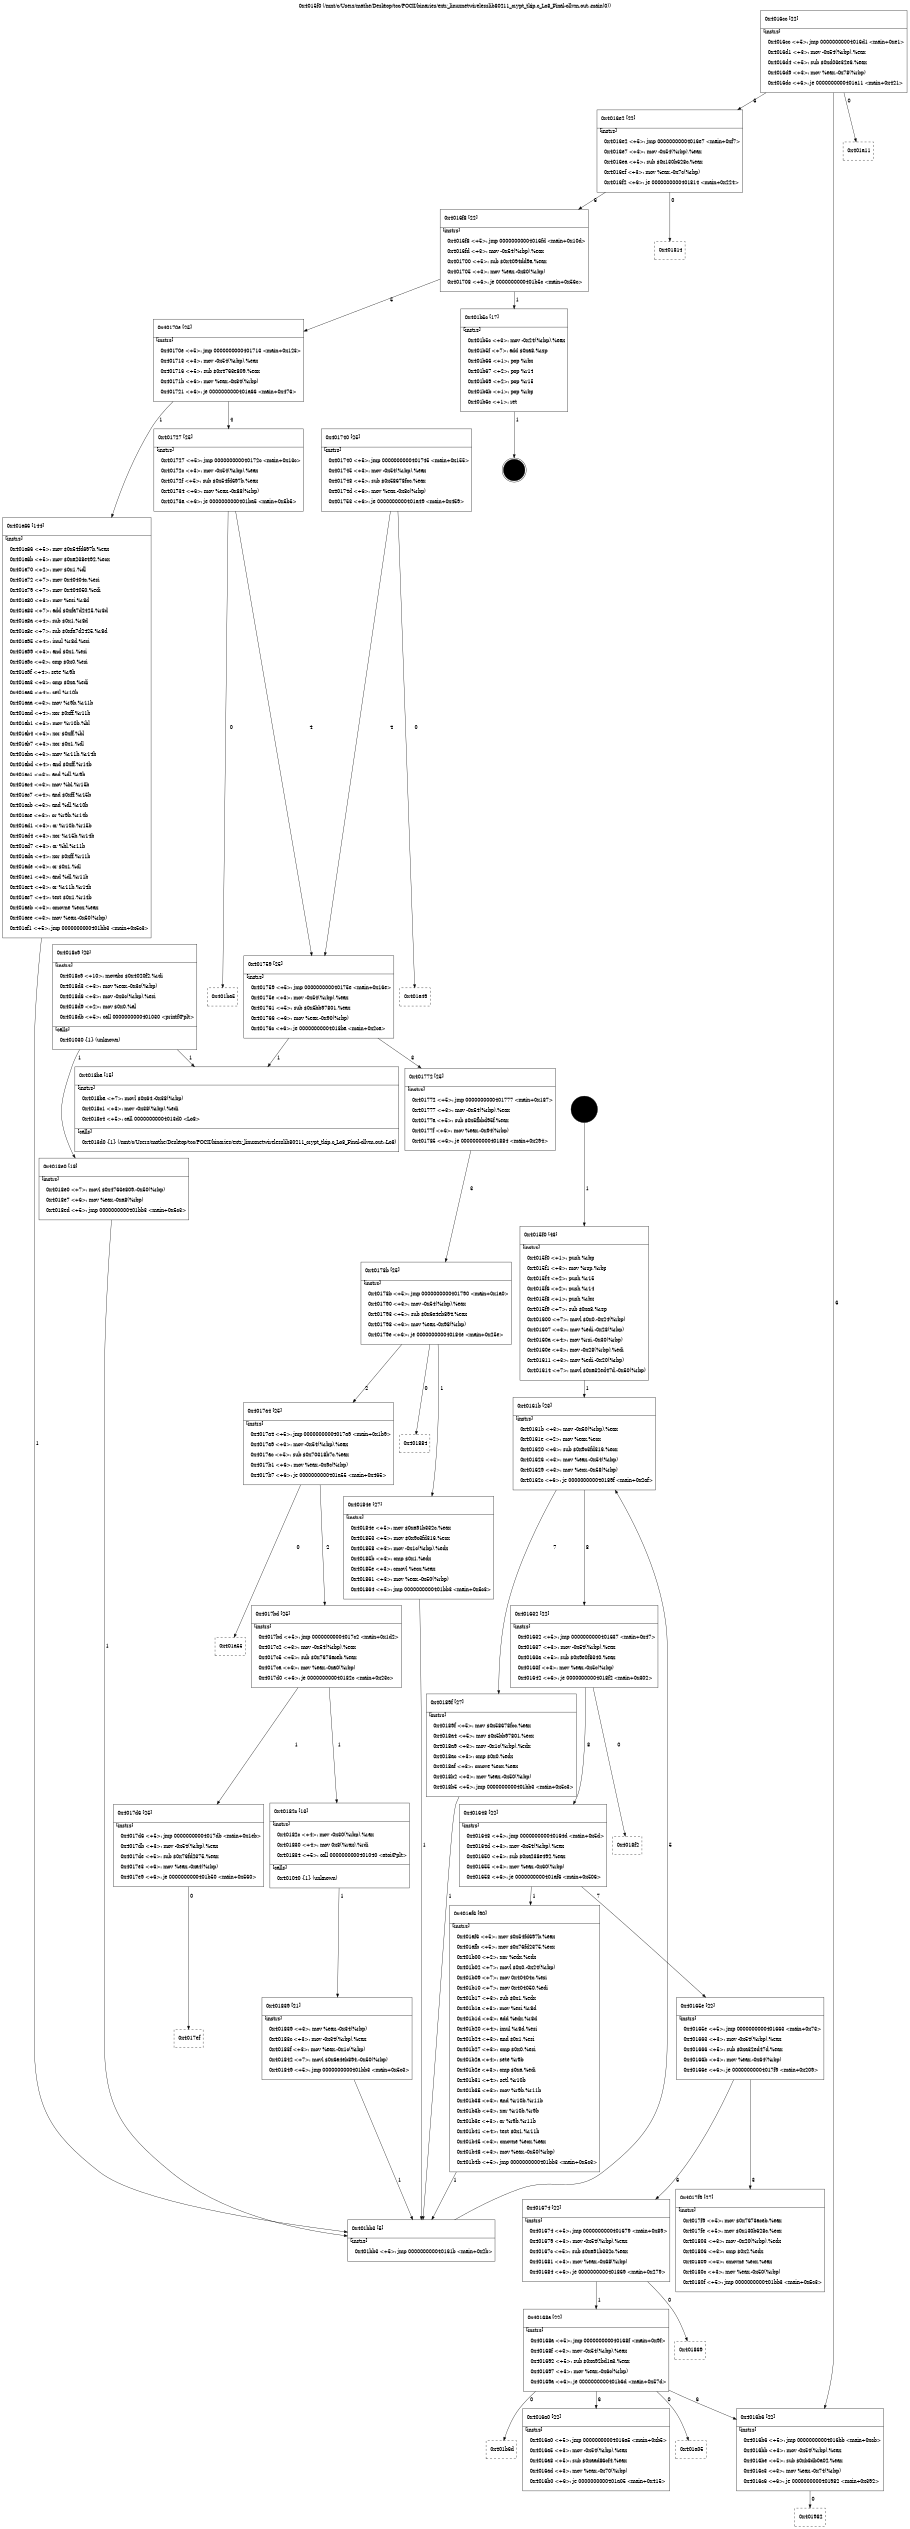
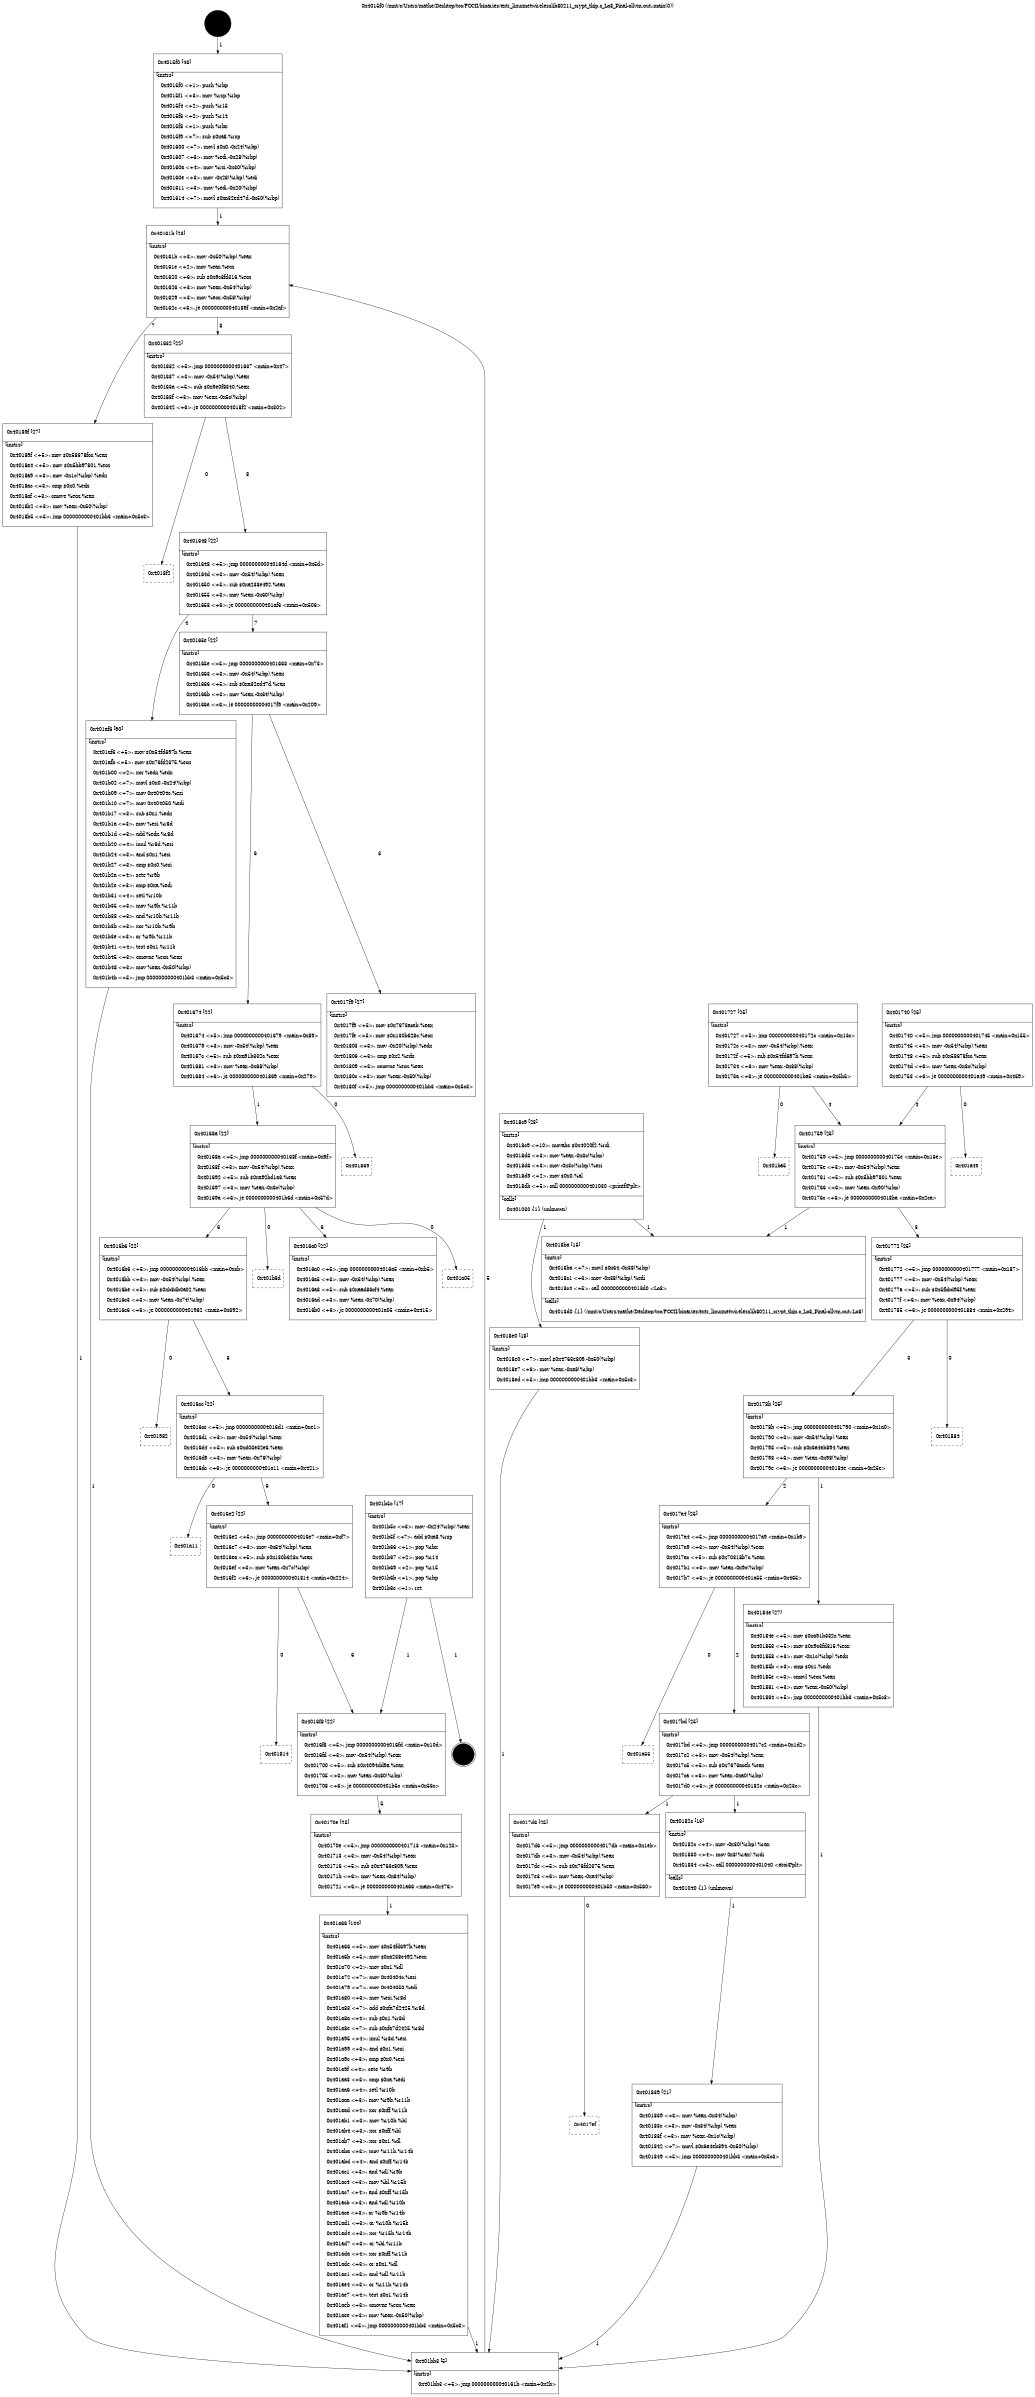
(514, 299) -> (394, 1654)
(229, 414) -> none
(834, 1249) -> (211, 1356)
(423, 1388) -> (947, 1372)
(533, 1897) -> (186, 623)
